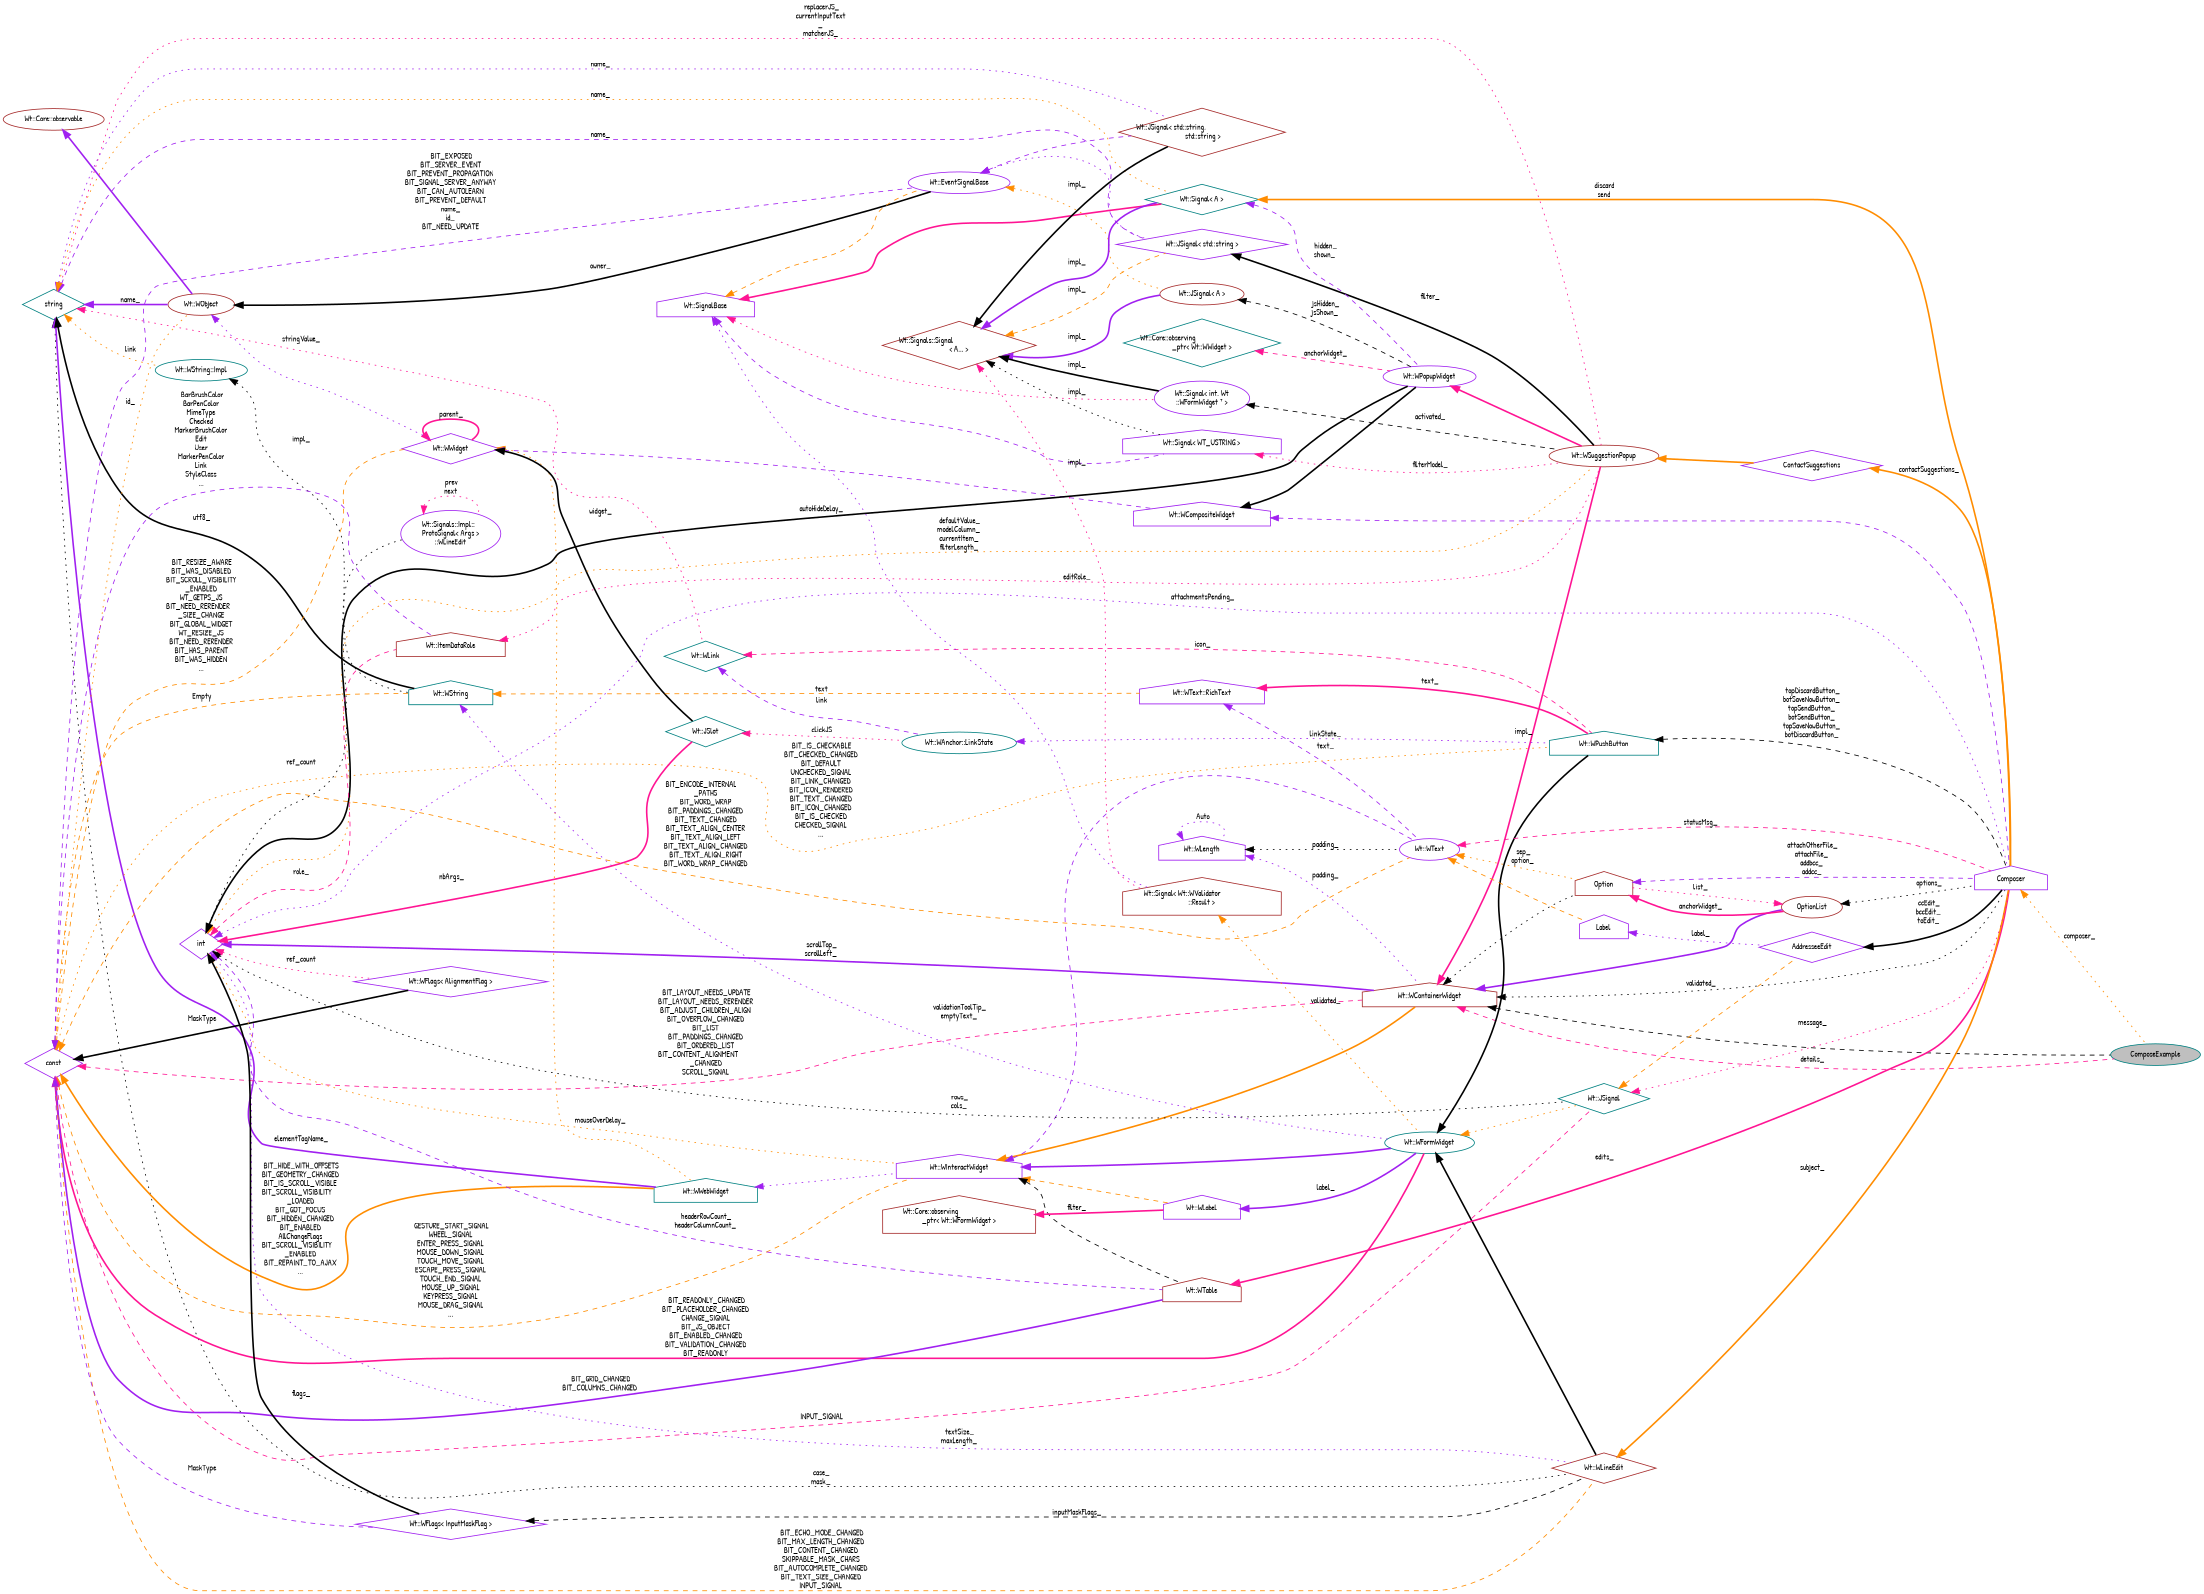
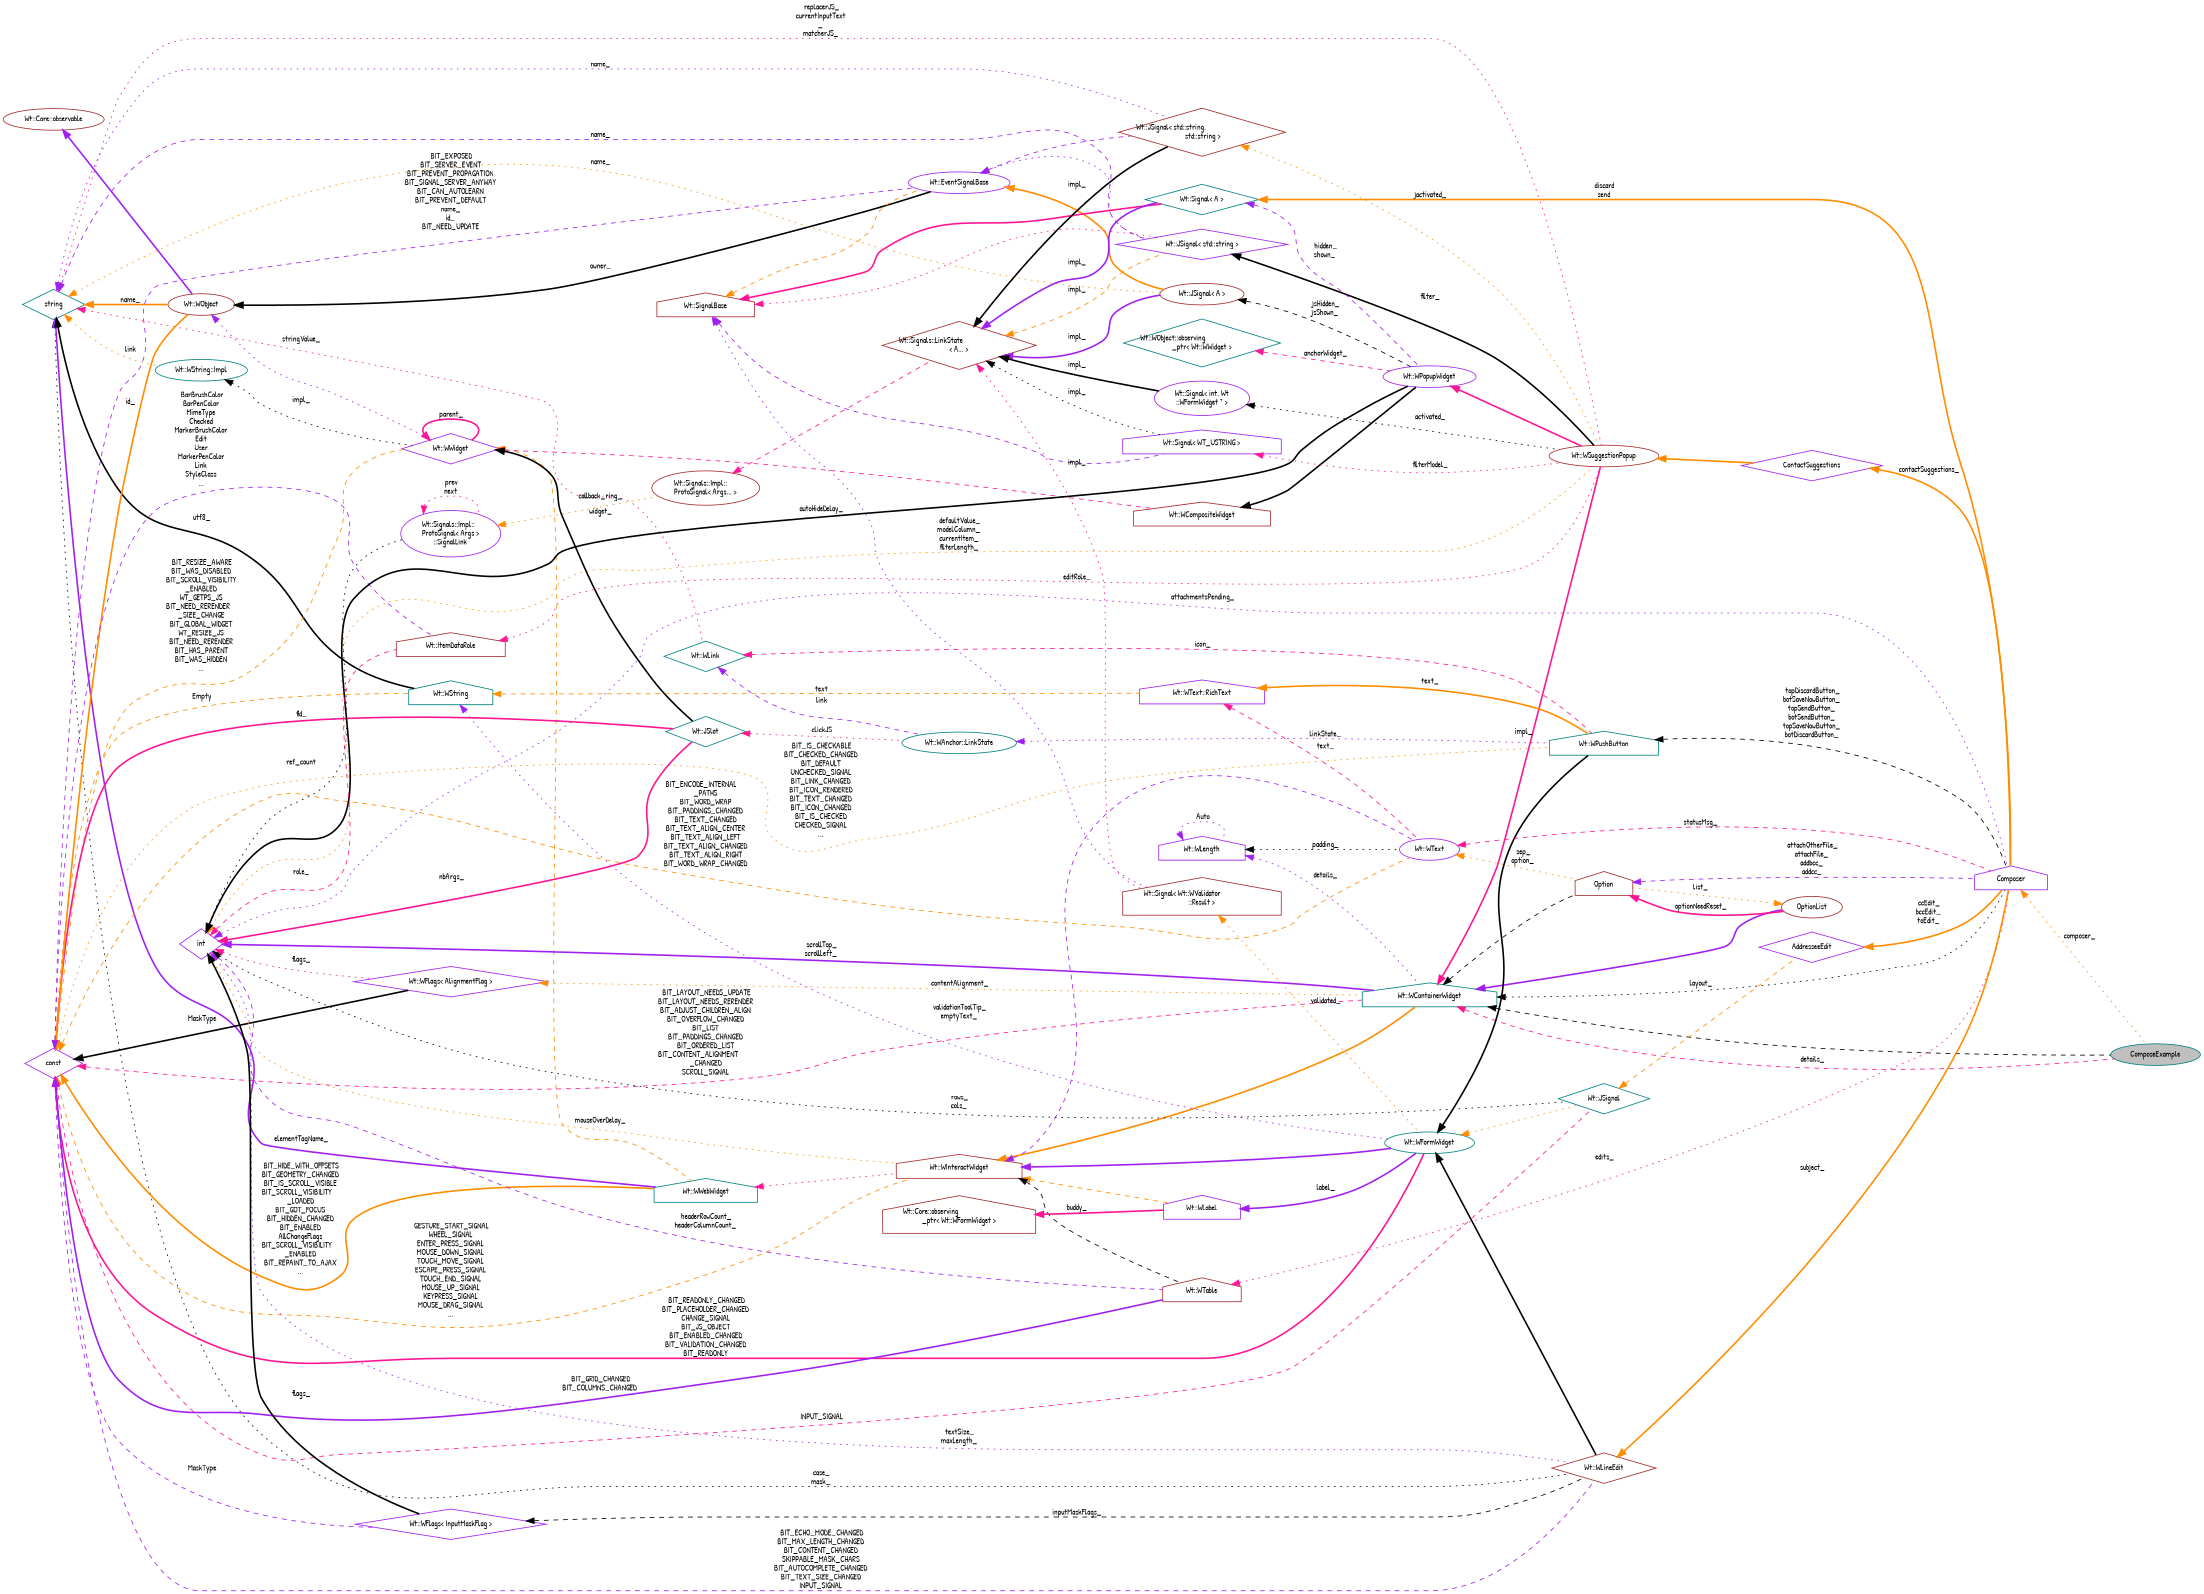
(581, 99) -> (613, 174)
(1101, 228) -> (1097, 225)
none -> (1458, 258)
(131, 305) -> (131, 305)
(706, 306) -> (706, 306)
(1202, 343) -> (1202, 343)
(959, 345) -> (959, 345)
(939, 387) -> (960, 259)
(1407, 428) -> (1407, 428)
(813, 469) -> (813, 469)
none -> (706, 488)
(1202, 515) -> (1202, 515)
(1770, 521) -> none
(451, 534) -> (451, 534)
(343, 547) -> (318, 427)
(1431, 690) -> (1431, 690)
(87, 725) -> (87, 725)
none -> (250, 727)
(1330, 766) -> (1330, 766)
(555, 824) -> (555, 824)
(1325, 876) -> (1325, 876)
(1704, 895) -> (1704, 895)
(1912, 895) -> none
(1700, 907) -> (1700, 907)
(1604, 928) -> none
(1944, 932) -> (1944, 932)
(1510, 933) -> (1510, 933)
(301, 960) -> (301, 960)
(1700, 984) -> (1700, 984)
none -> (955, 989)
(1430, 996) -> (1430, 996)
(1859, 1034) -> none
(1678, 1155) -> (1678, 1155)
(959, 1168) -> (959, 1168)
(830, 1180) -> (830, 1180)
(1076, 1208) -> (1076, 1208)
(645, 1591) -> (645, 1591)
